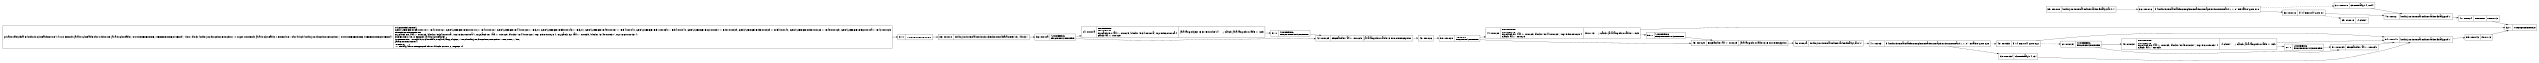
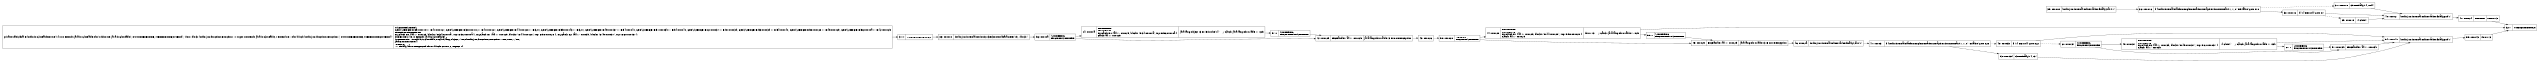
none -> (2376, 19)
